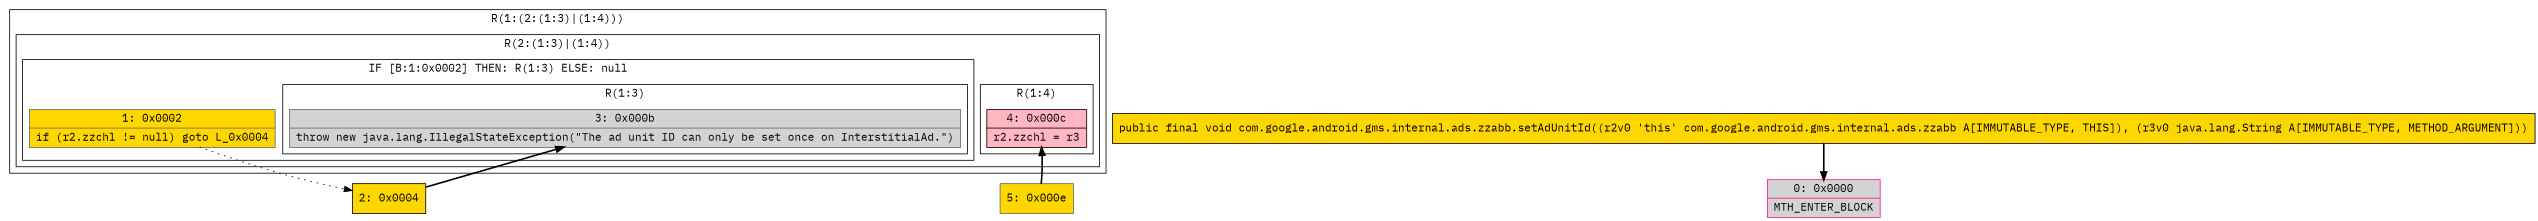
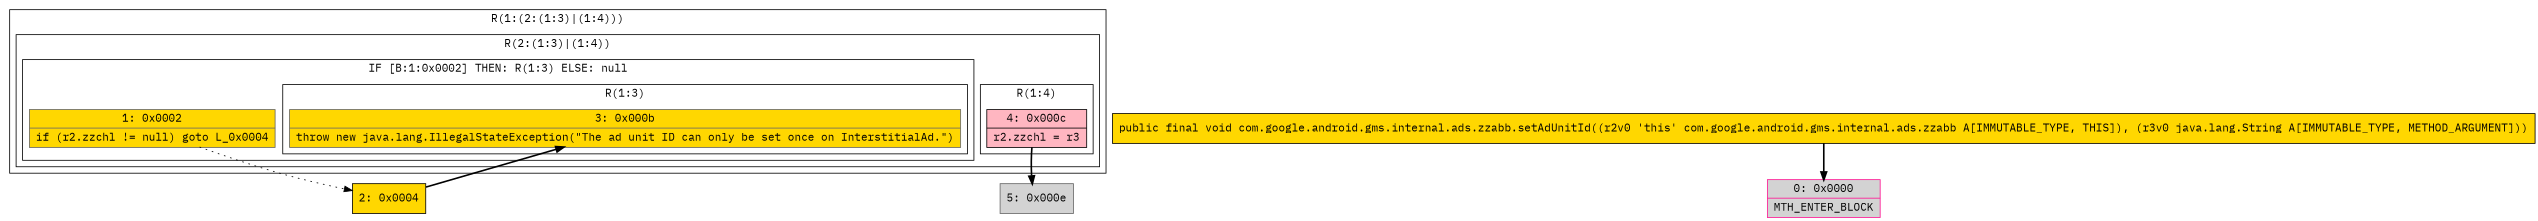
(625, 128) -> (625, 128)
(1042, 170) -> (1031, 161)
(1037, 199) -> (1037, 199)
